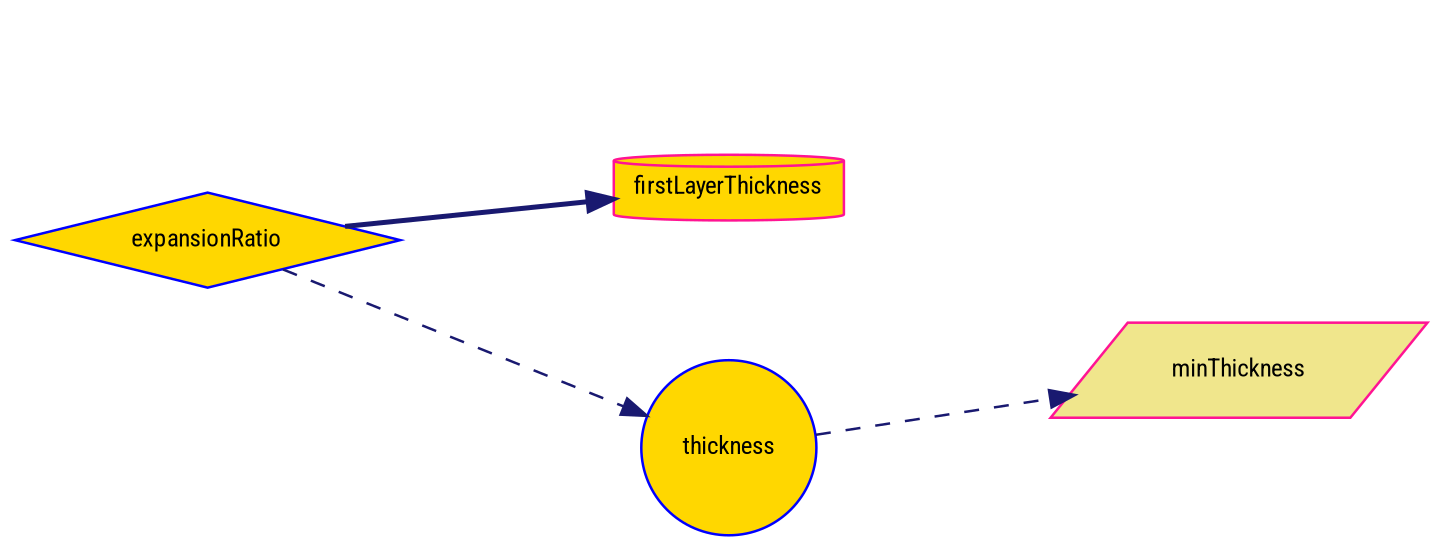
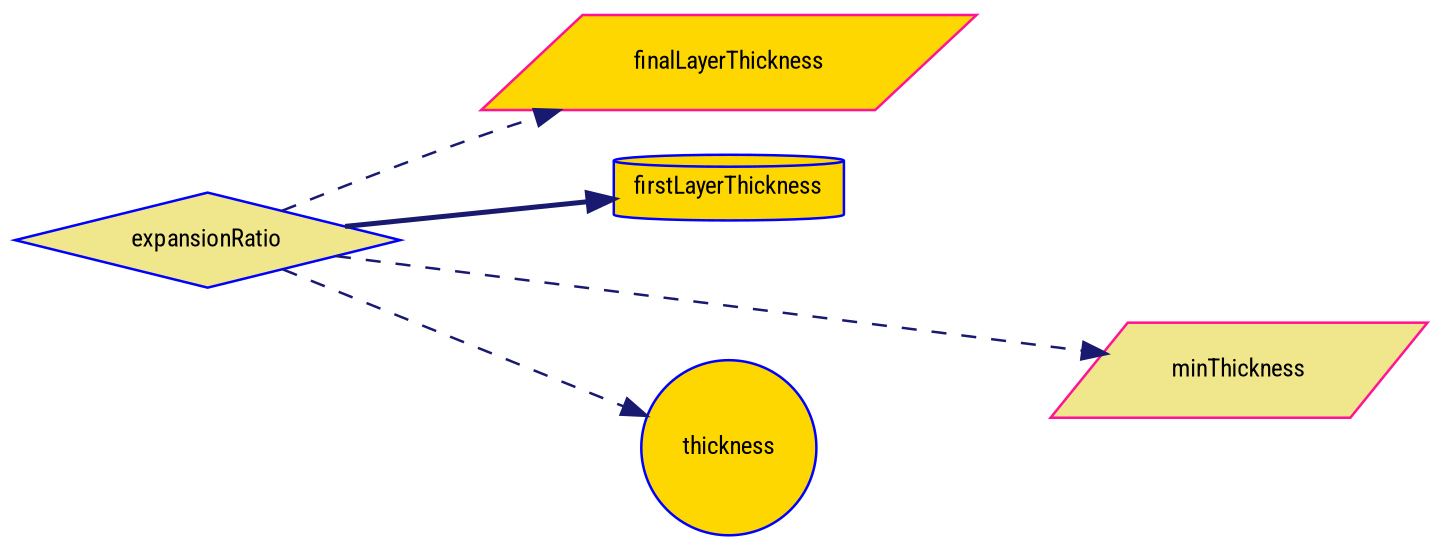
none -> (729, 63)
(729, 188) -> (729, 188)
(208, 240) -> (208, 240)
(933, 417) -> (709, 303)
